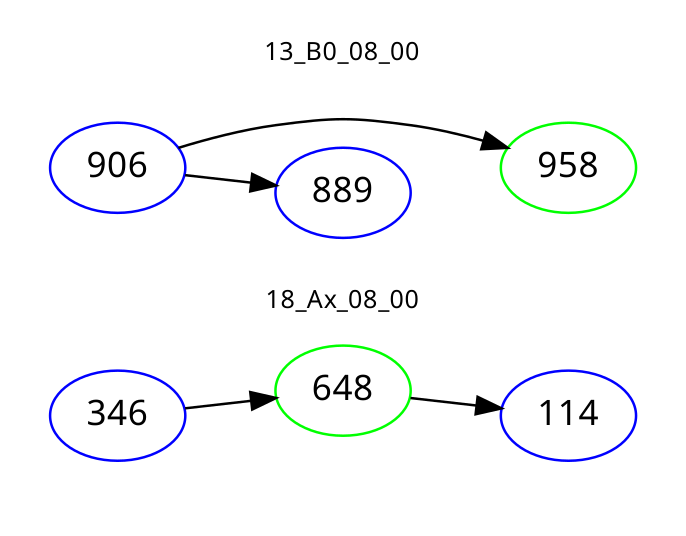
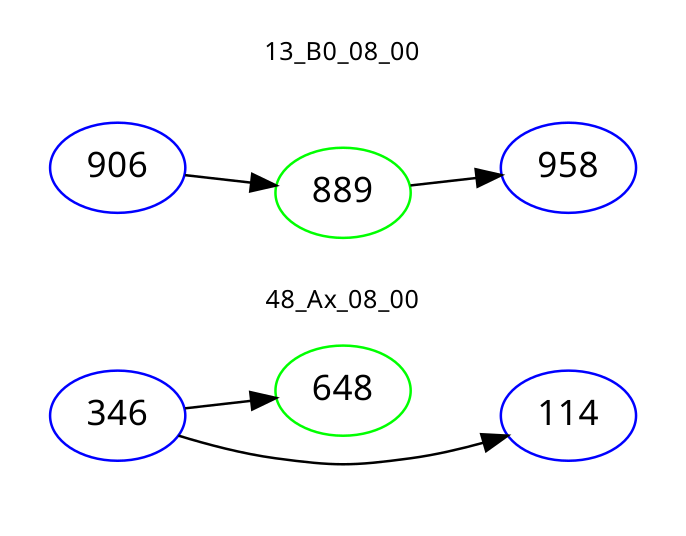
(330, 120) -> (443, 182)
(568, 168) -> (568, 168)
(343, 193) -> (343, 193)
(343, 302) -> (343, 302)
(443, 402) -> (330, 464)
